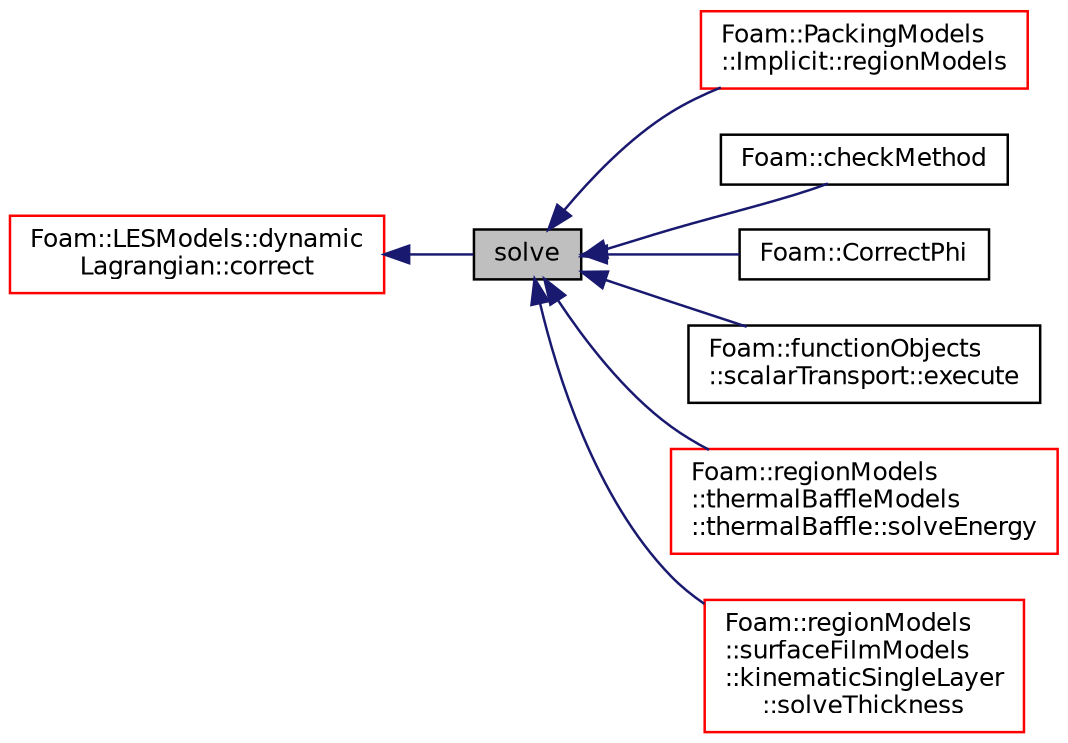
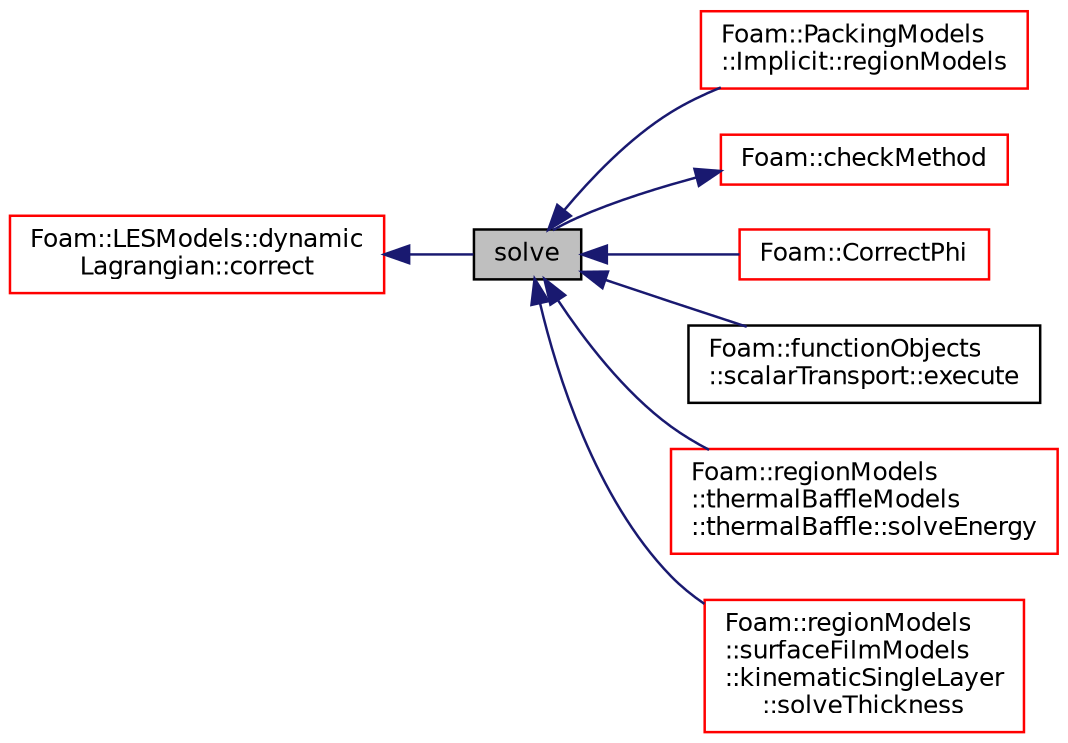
(864, 160) -> (864, 160)
(717, 217) -> (623, 200)
(864, 254) -> (864, 254)
